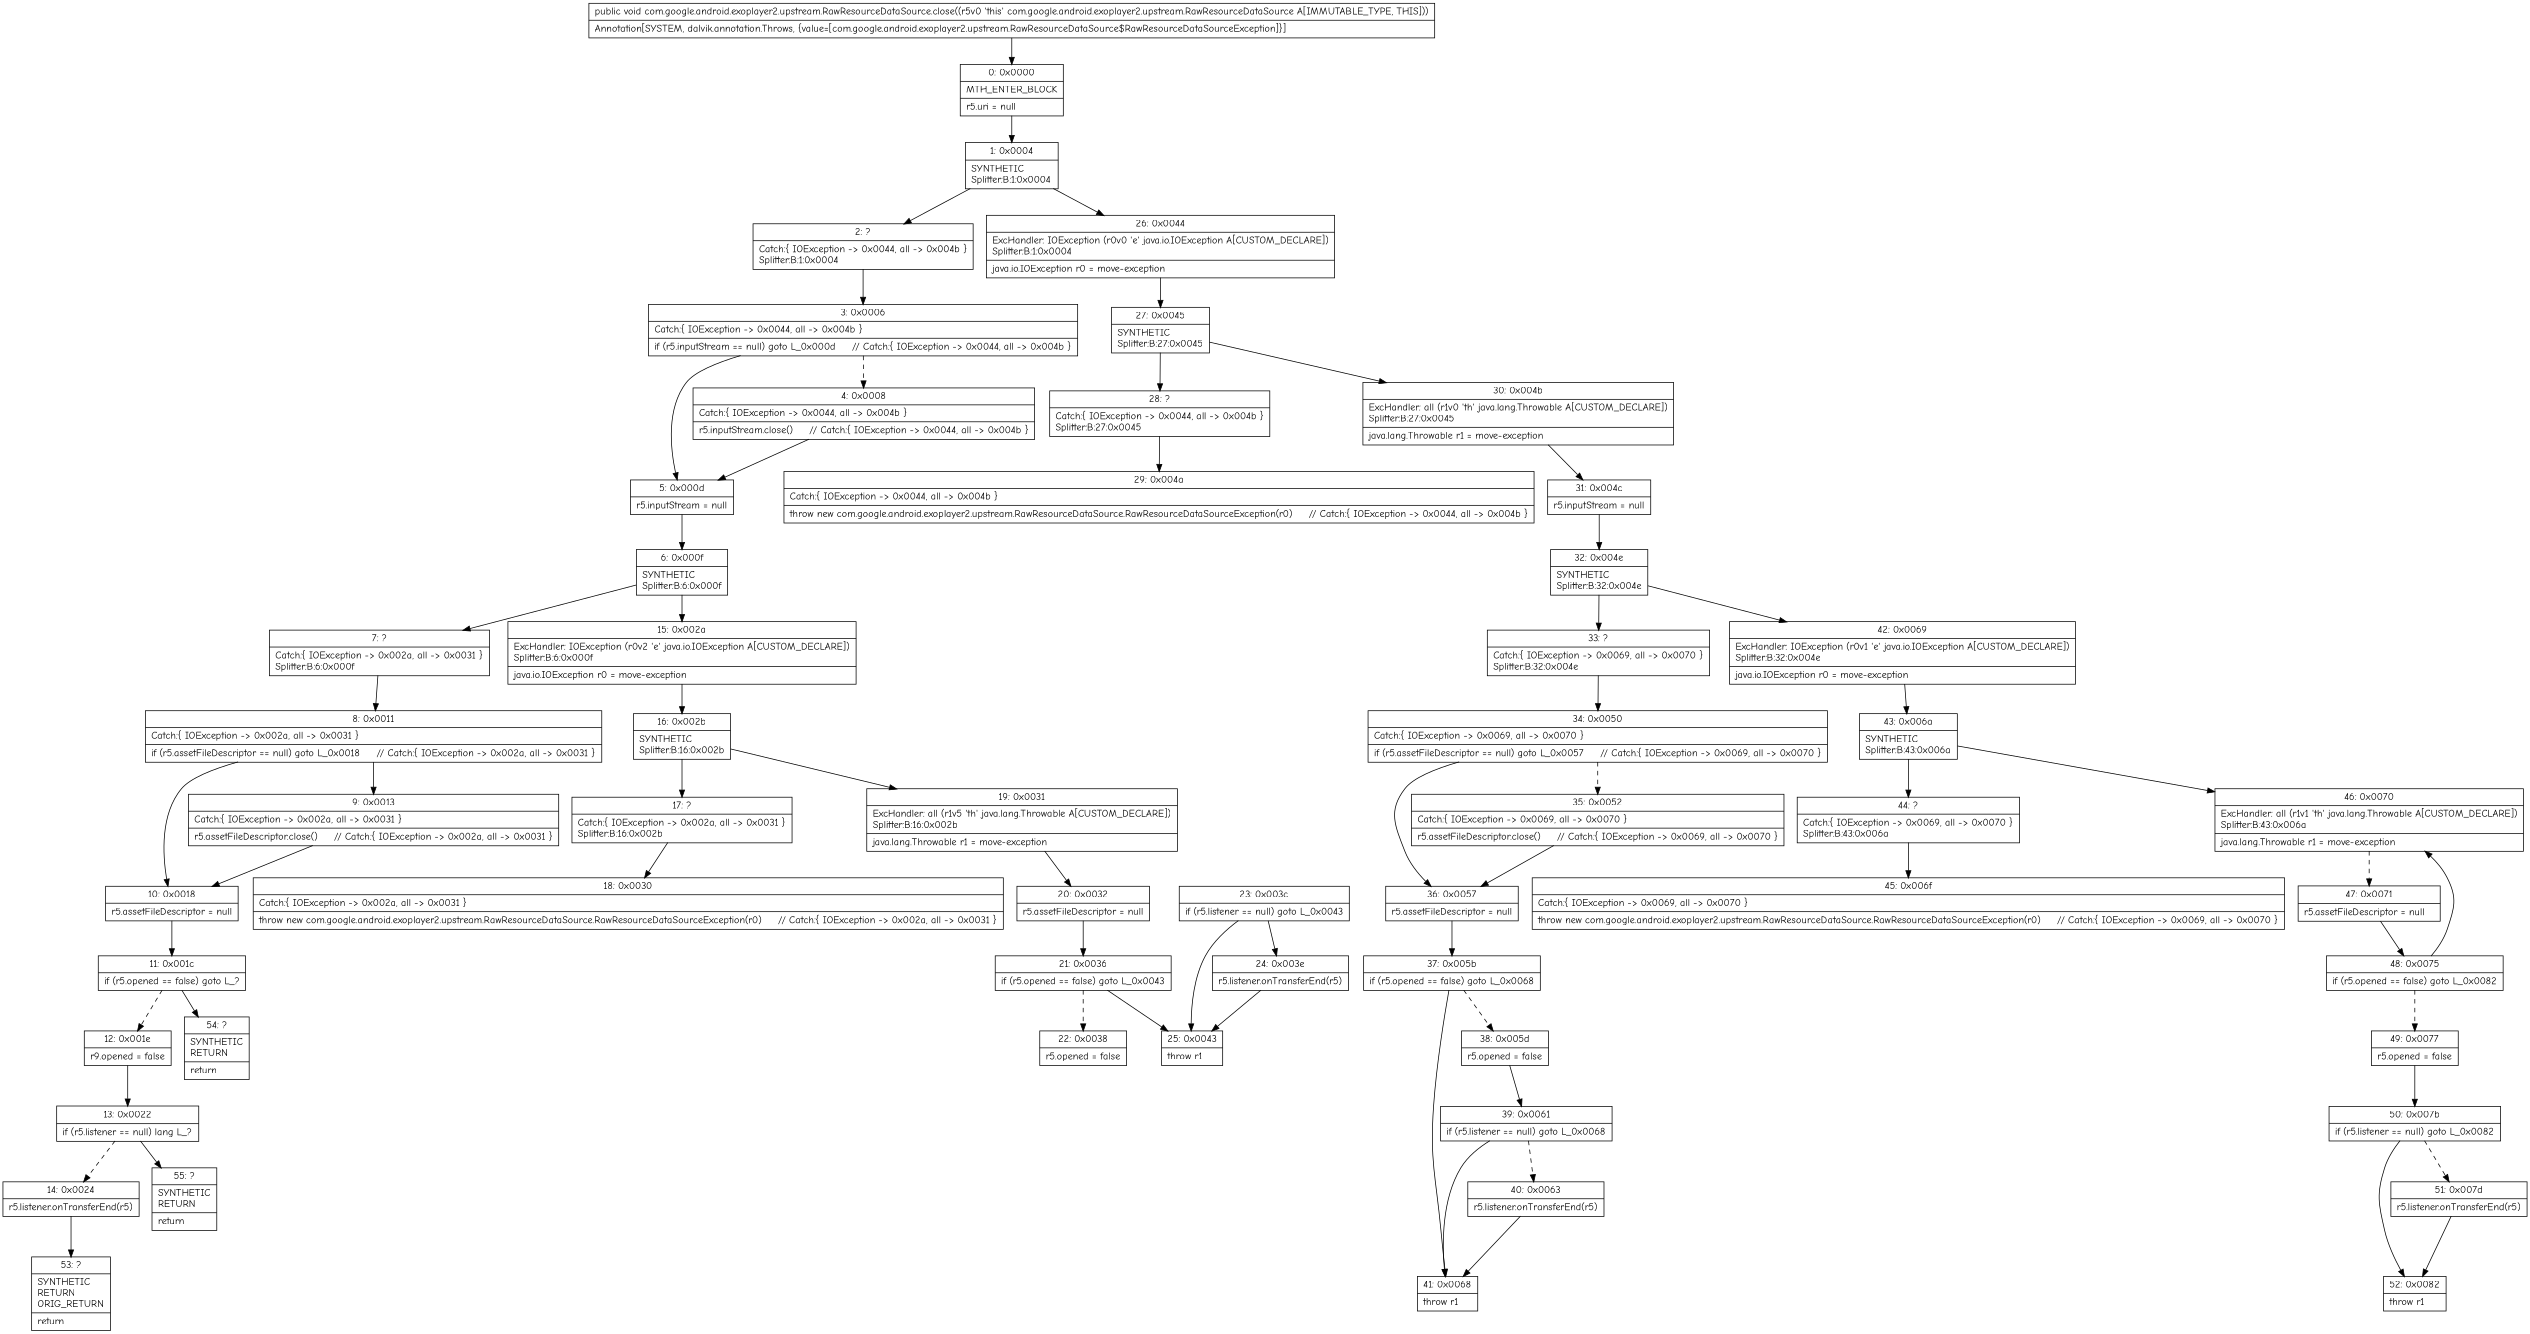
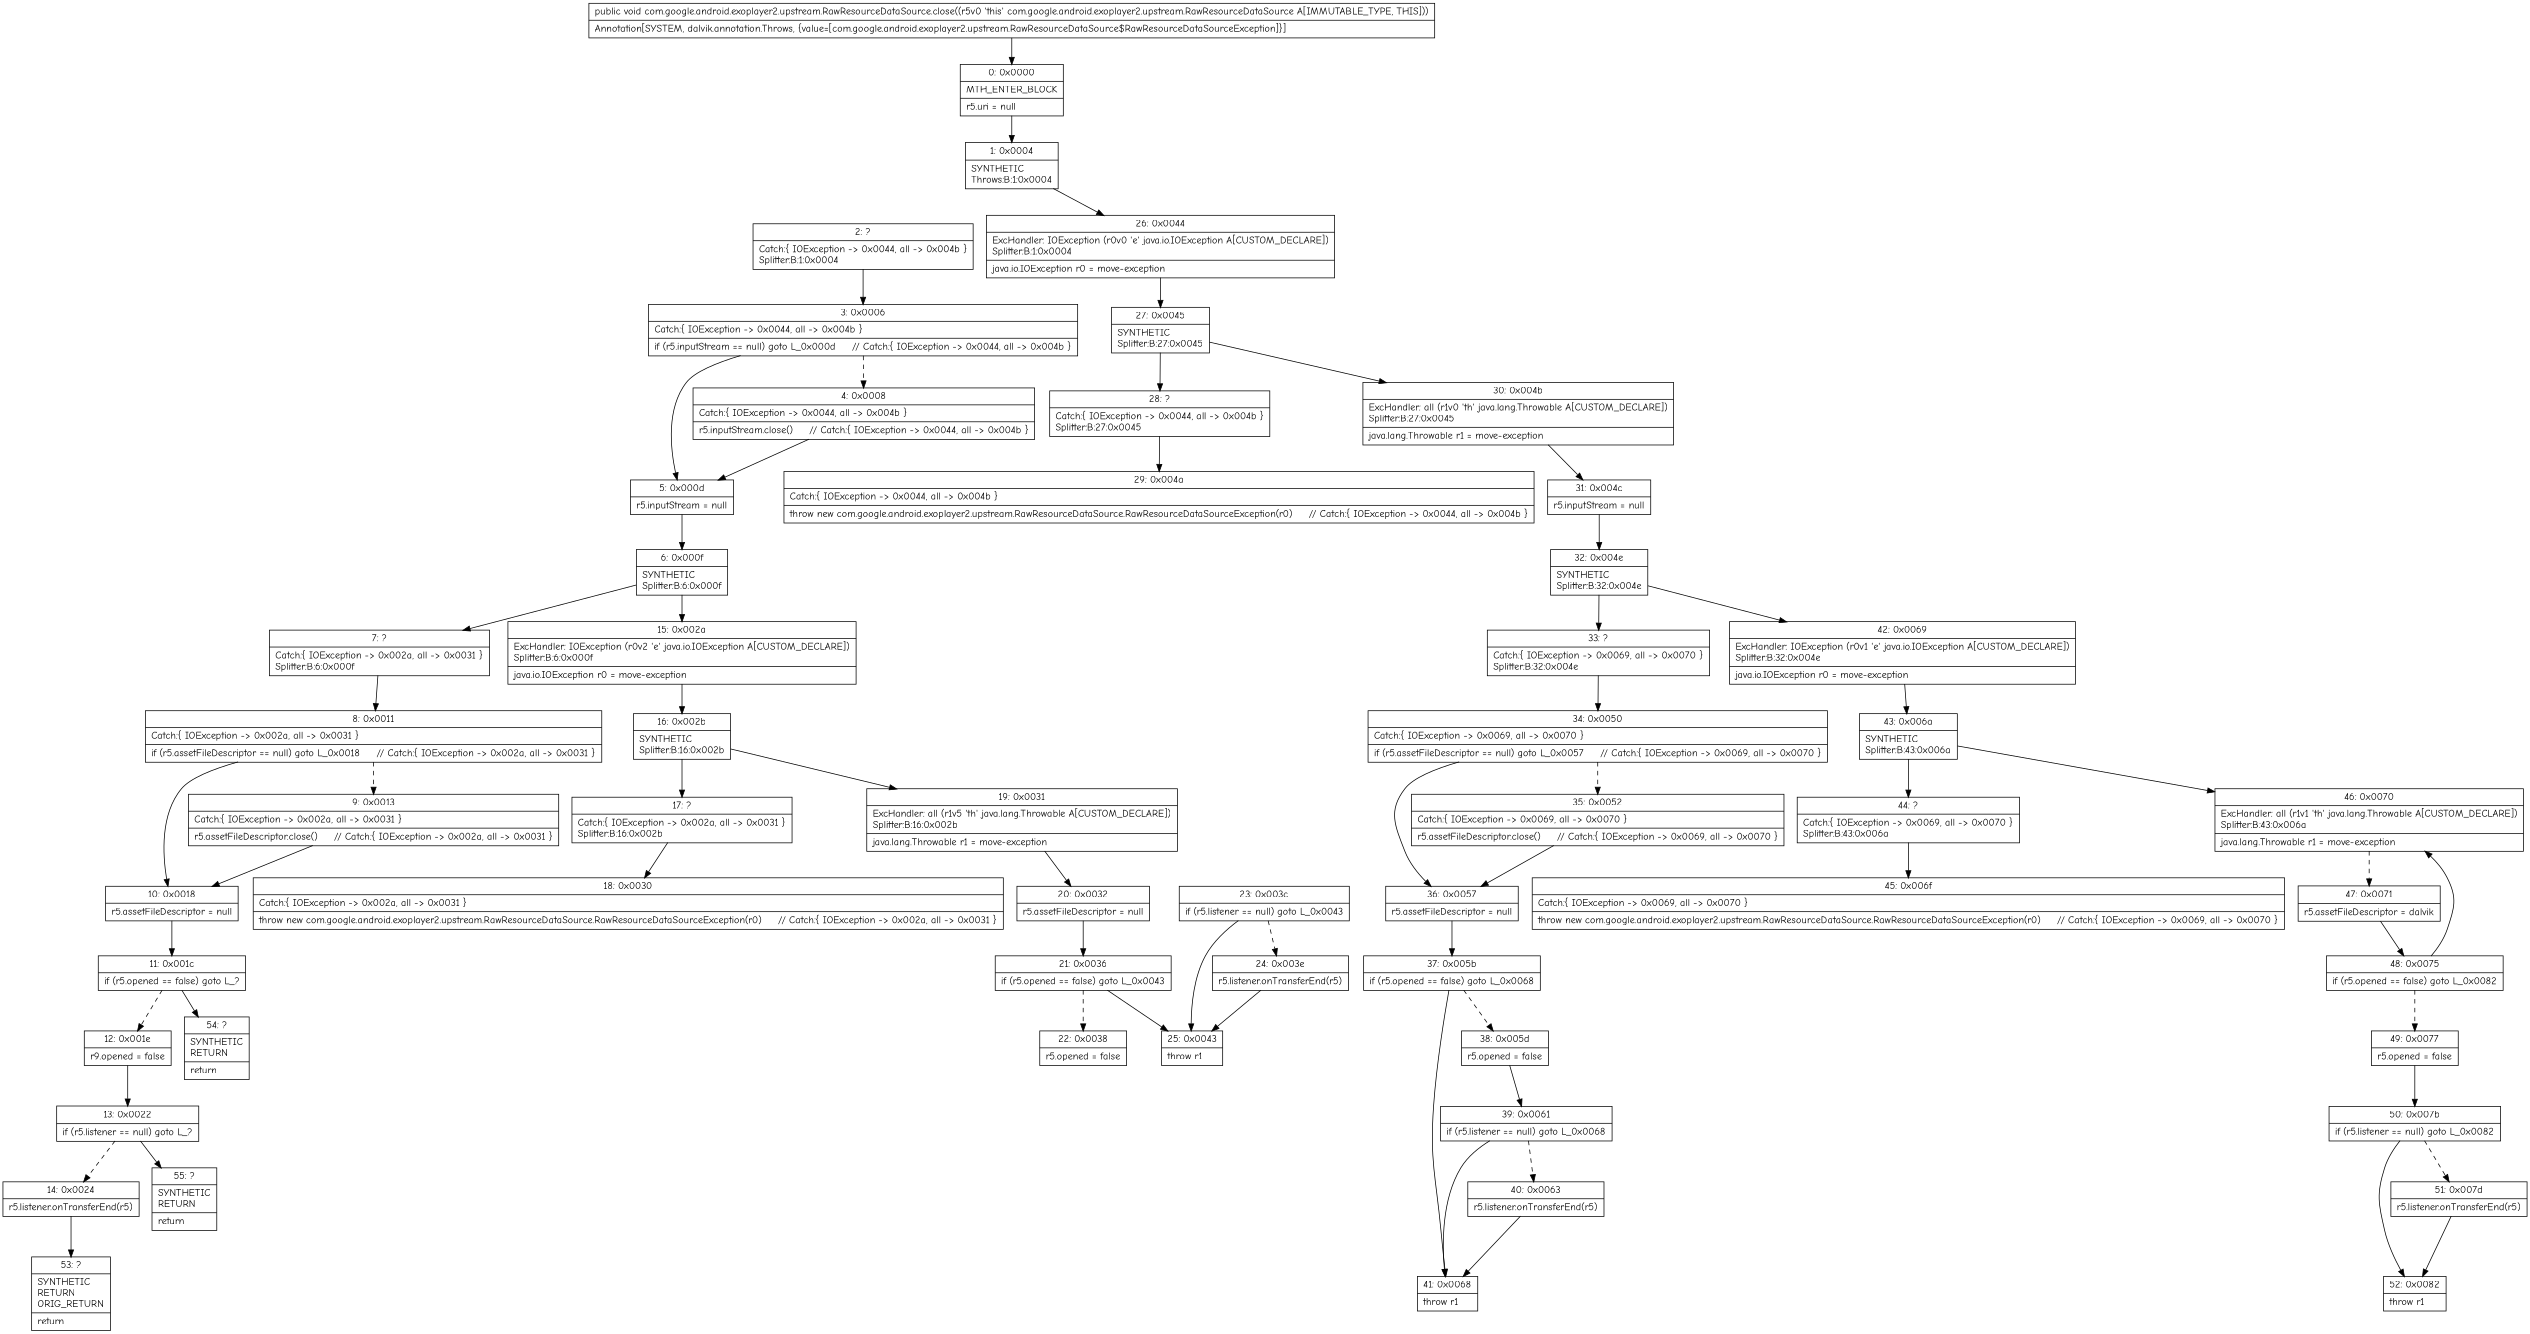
(1011, 180) -> (1012, 180)
(940, 205) -> none
(374, 775) -> (374, 775)
(2364, 912) -> (2369, 912)
(1272, 935) -> (1272, 935)
(127, 1132) -> (128, 1132)
